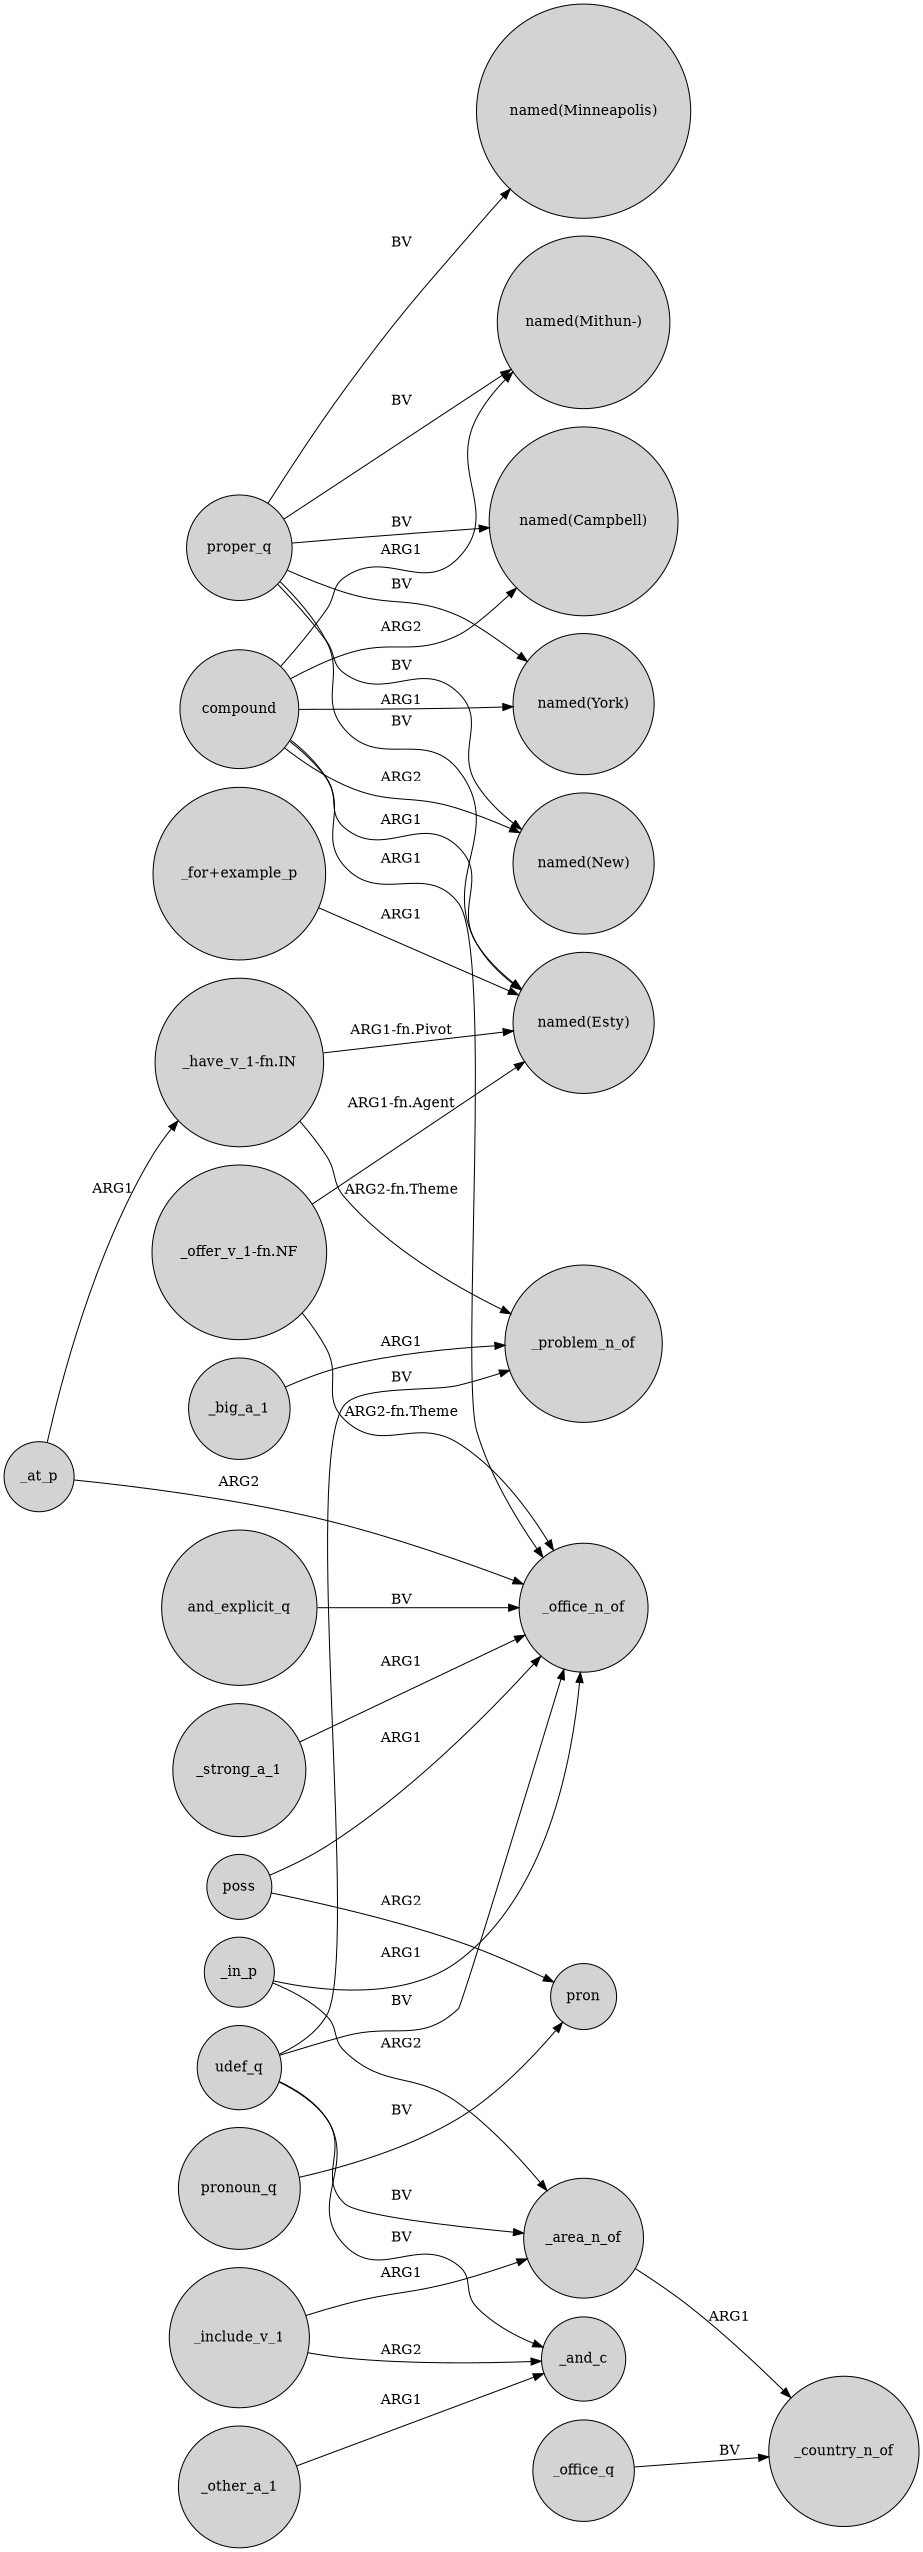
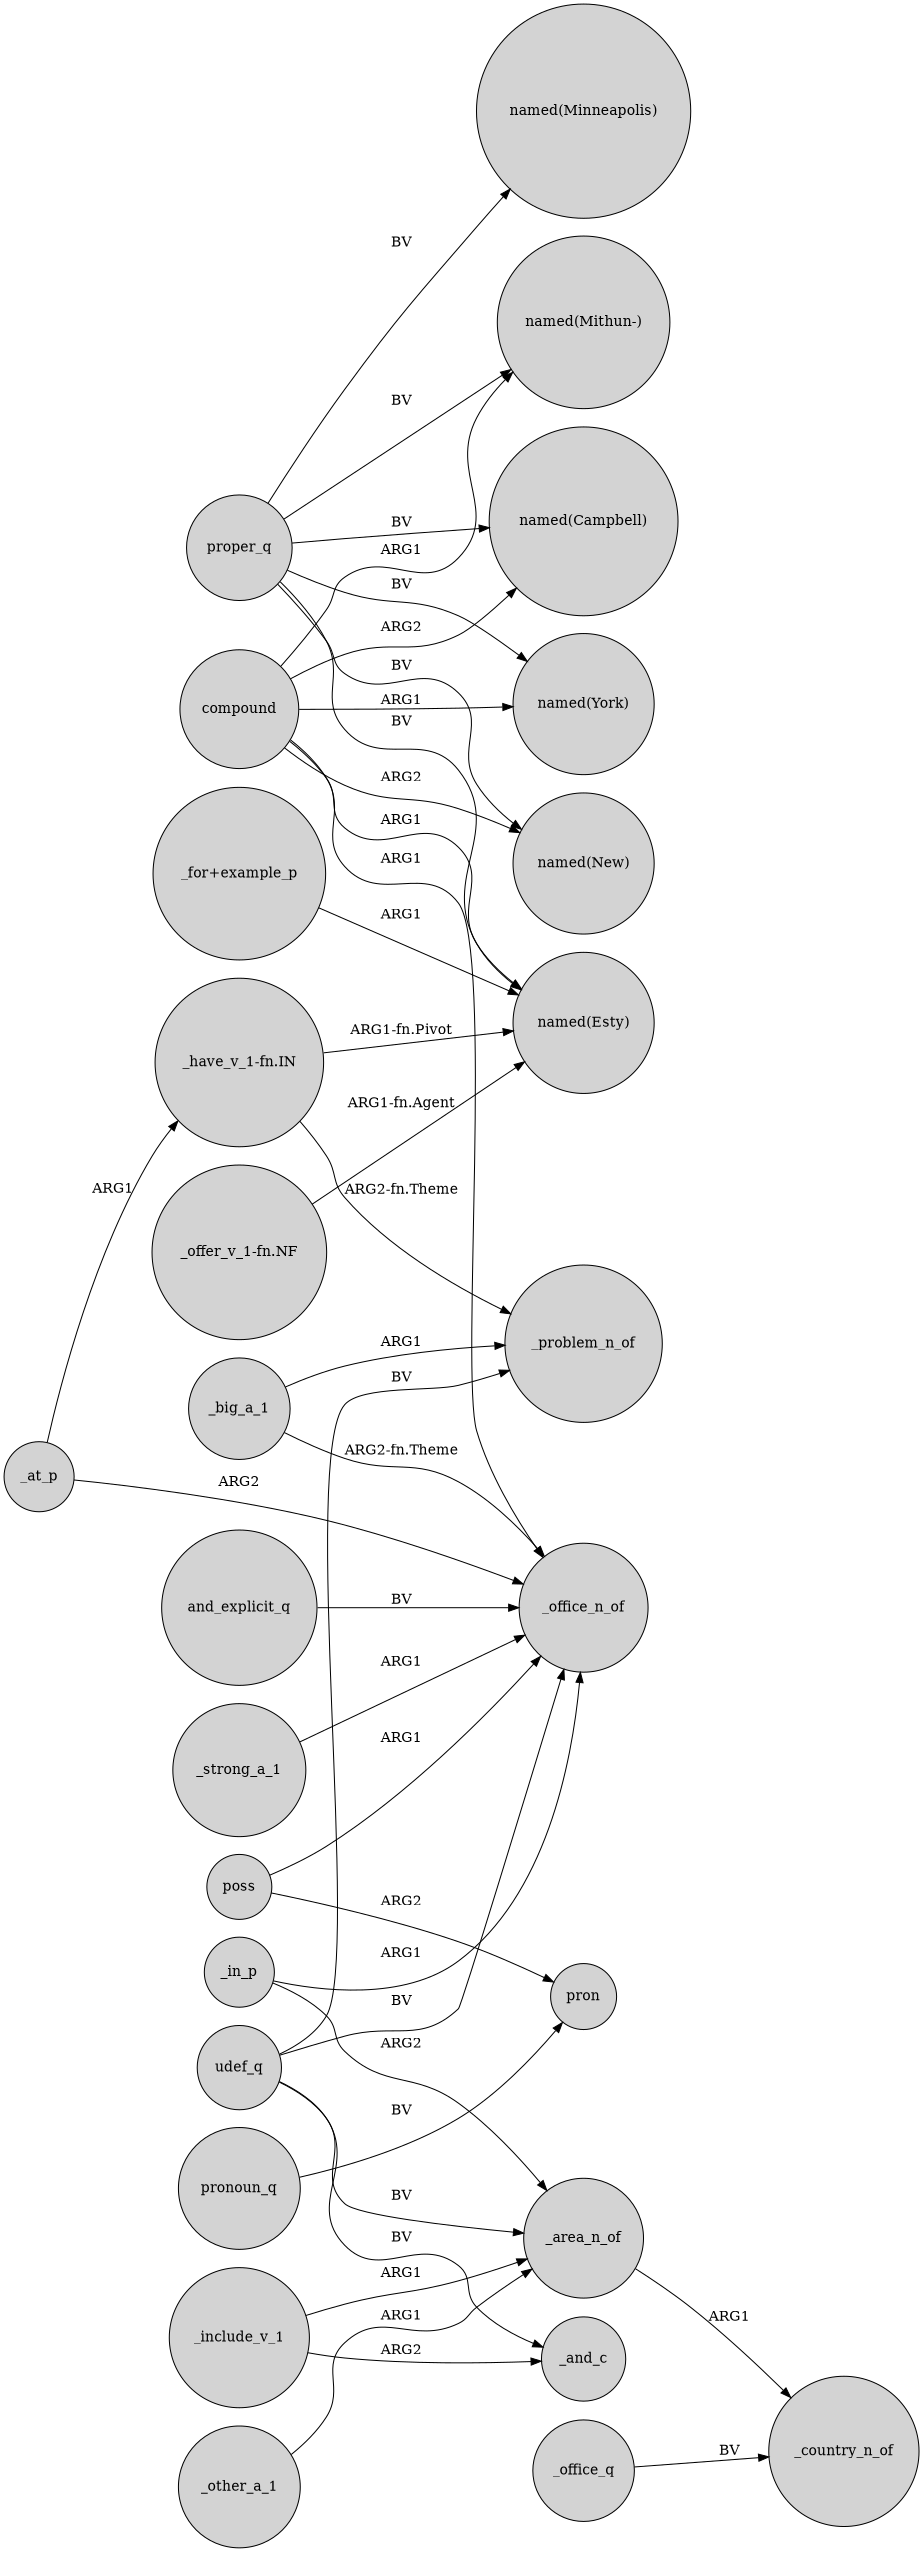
(408, 1434) -> (421, 1469)
(415, 2422) -> (375, 2328)
